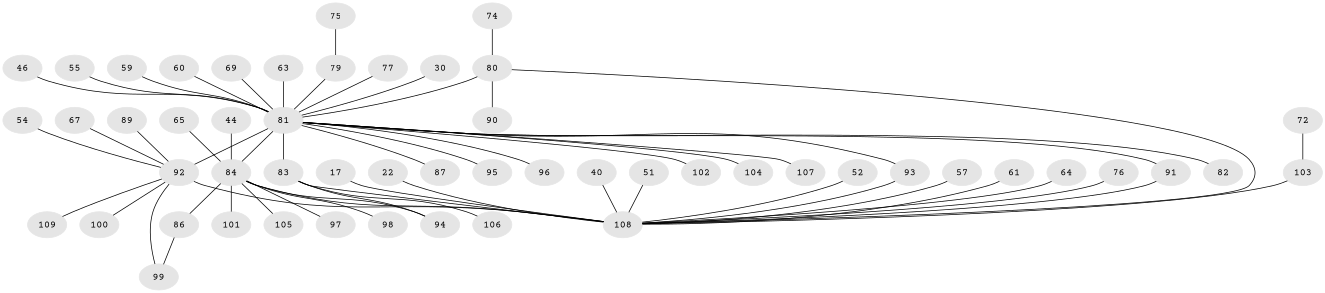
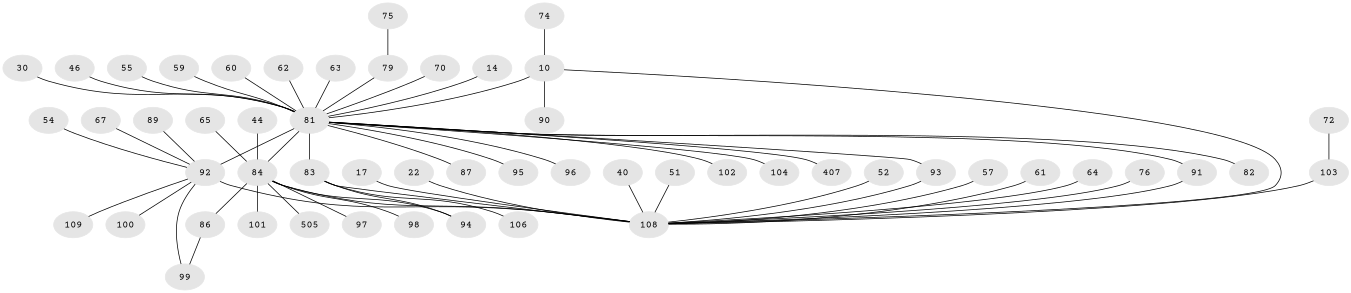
(231, 68) -> (283, 68)
(388, 68) -> (440, 68)
(492, 68) -> (544, 68)
none -> (492, 68)
(805, 173) -> (832, 173)
(283, 225) -> (310, 225)
